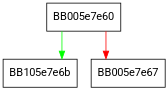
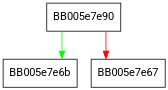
(84, 17) -> (84, 17)
(40, 73) -> (40, 73)
